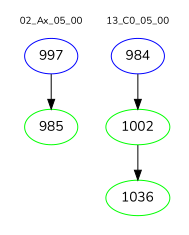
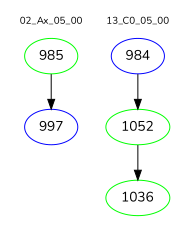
(51, 87) -> (51, 87)
(138, 127) -> (138, 127)
